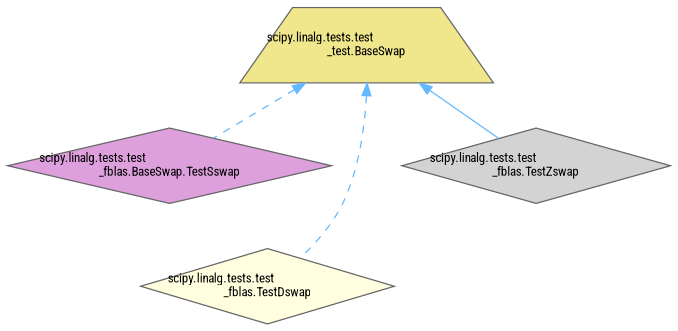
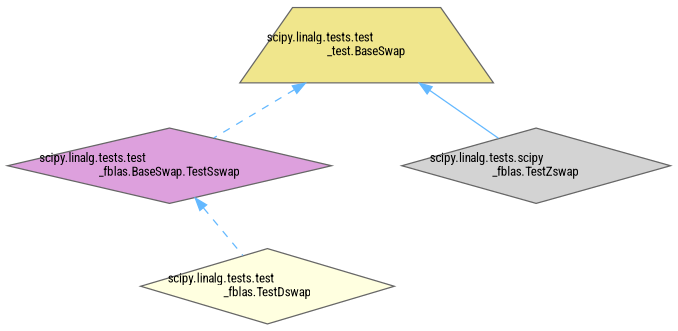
(536, 166) -> (536, 166)
(350, 184) -> (223, 232)
